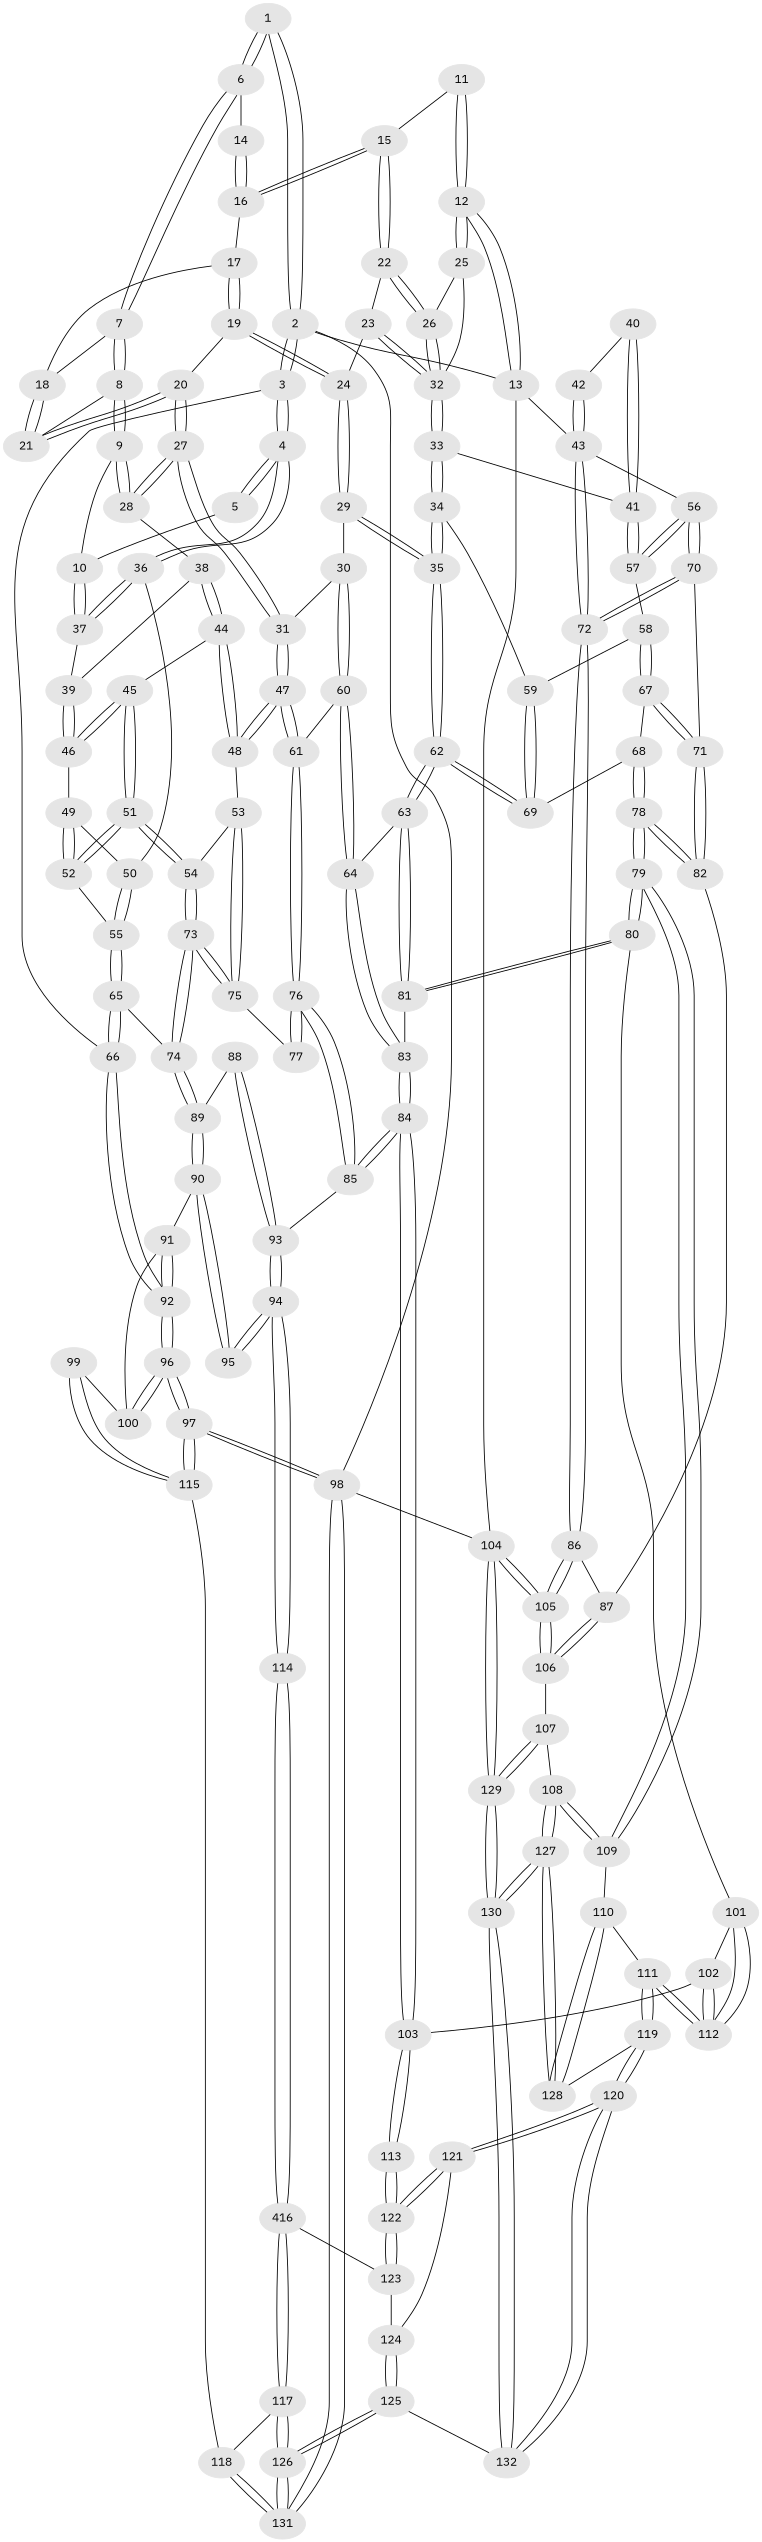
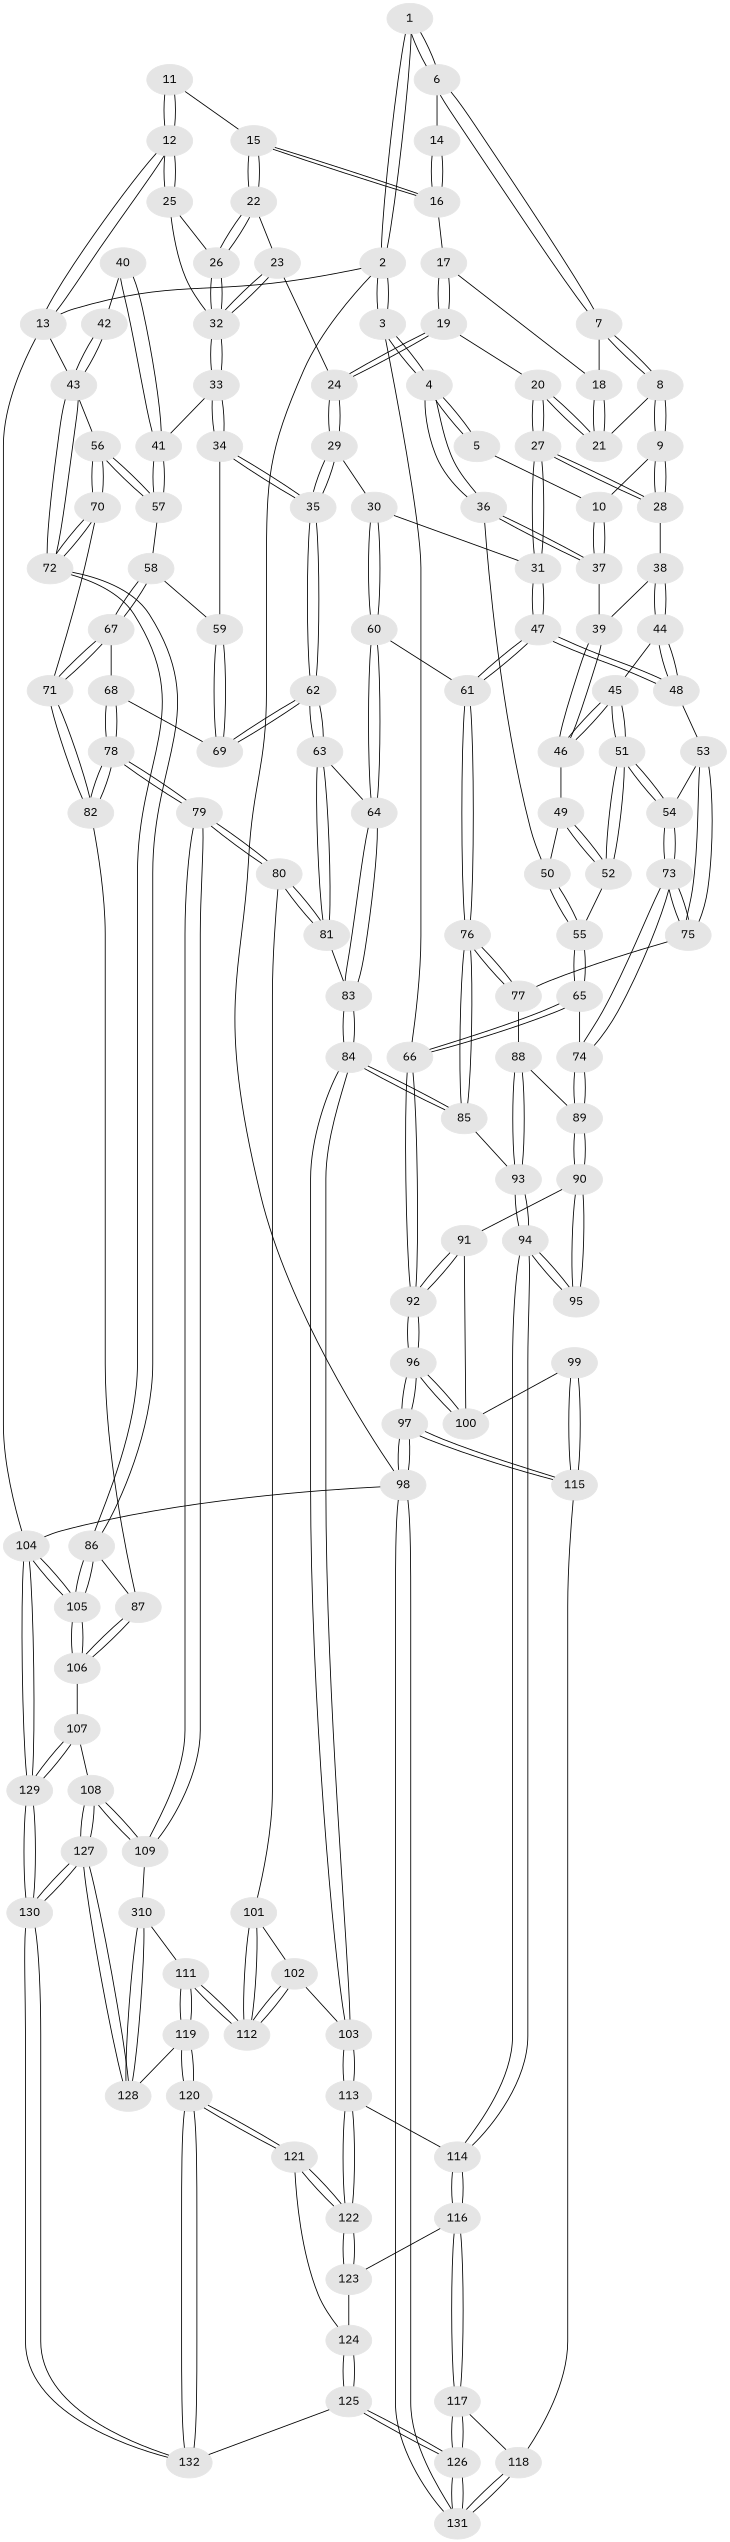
none -> (519, 1031)
(603, 1913) -> (142, 1913)
none -> (403, 2127)
(283, 2218) -> (457, 2218)
